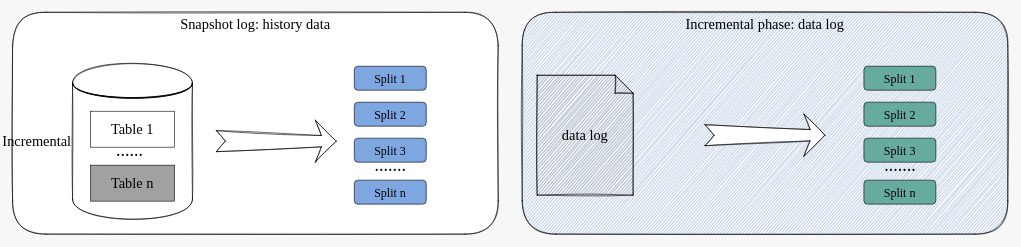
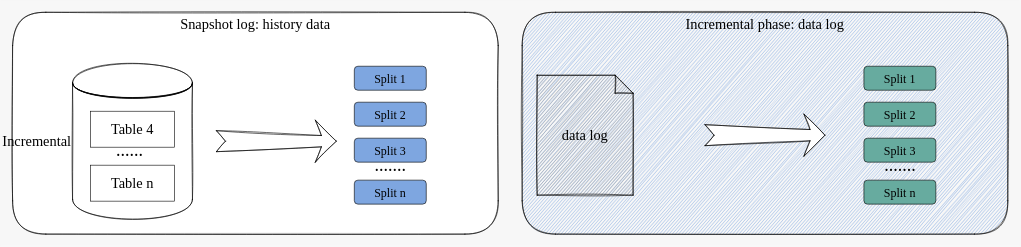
(132, 129) -> (132, 129)
(132, 183) -> (132, 183)
